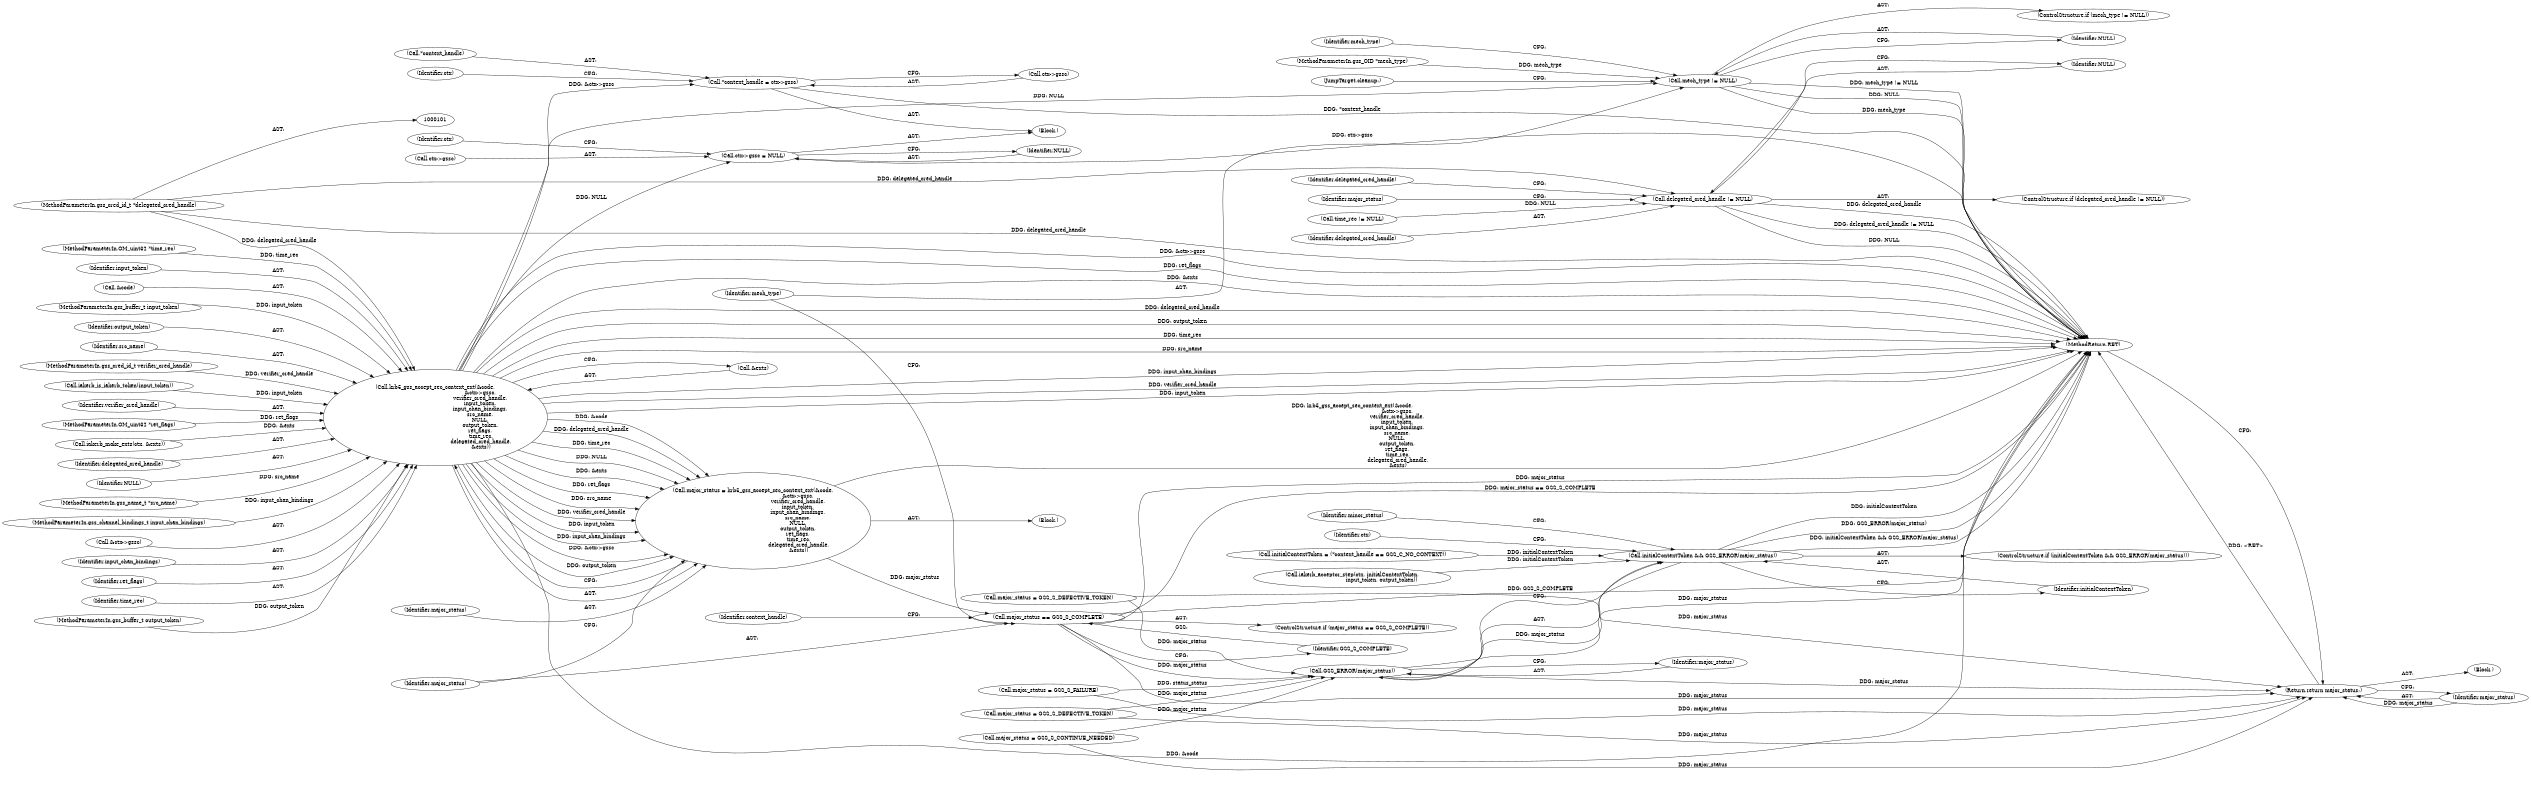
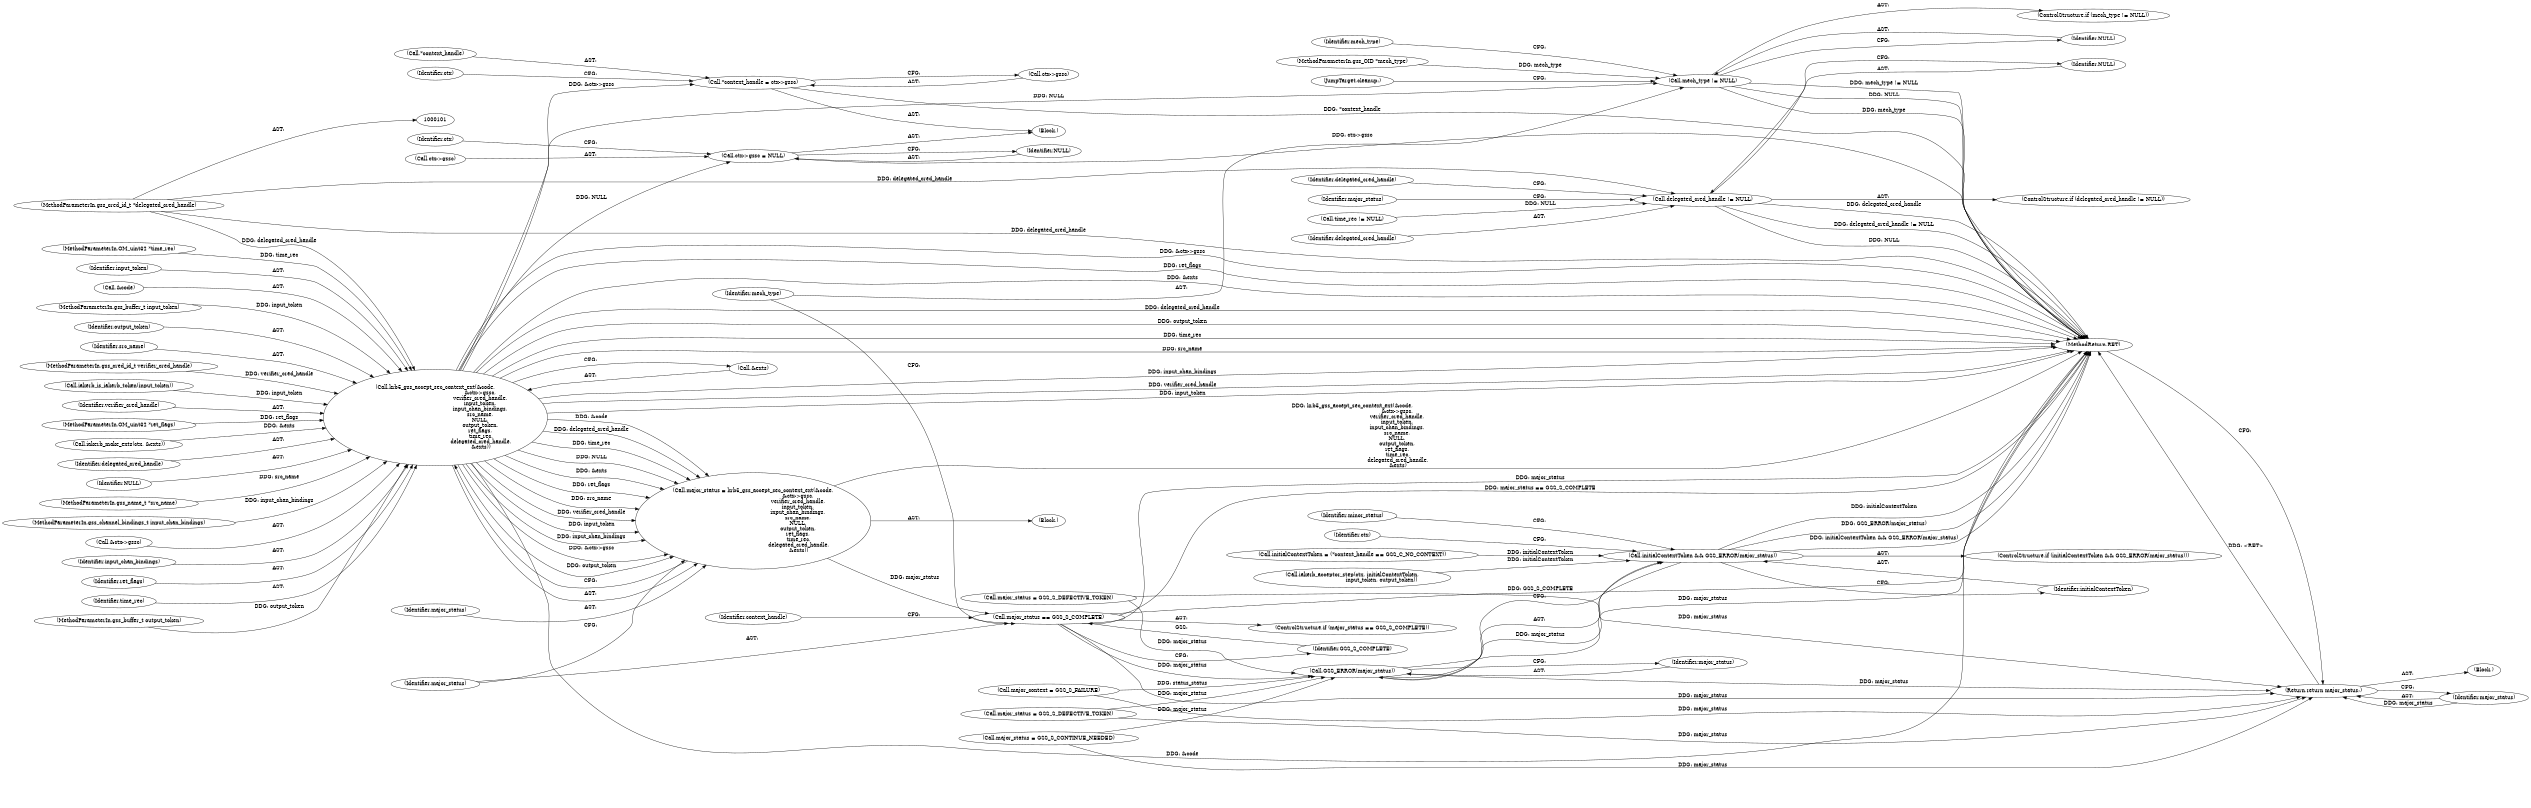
(1049, 691) -> (1049, 691)
